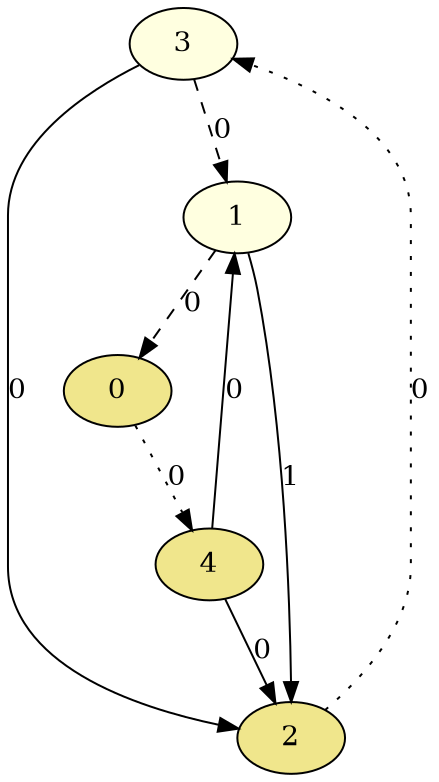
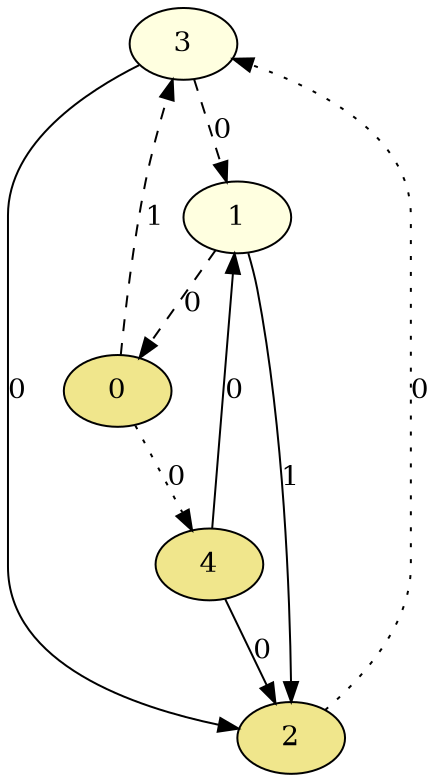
none -> (137, 226)
